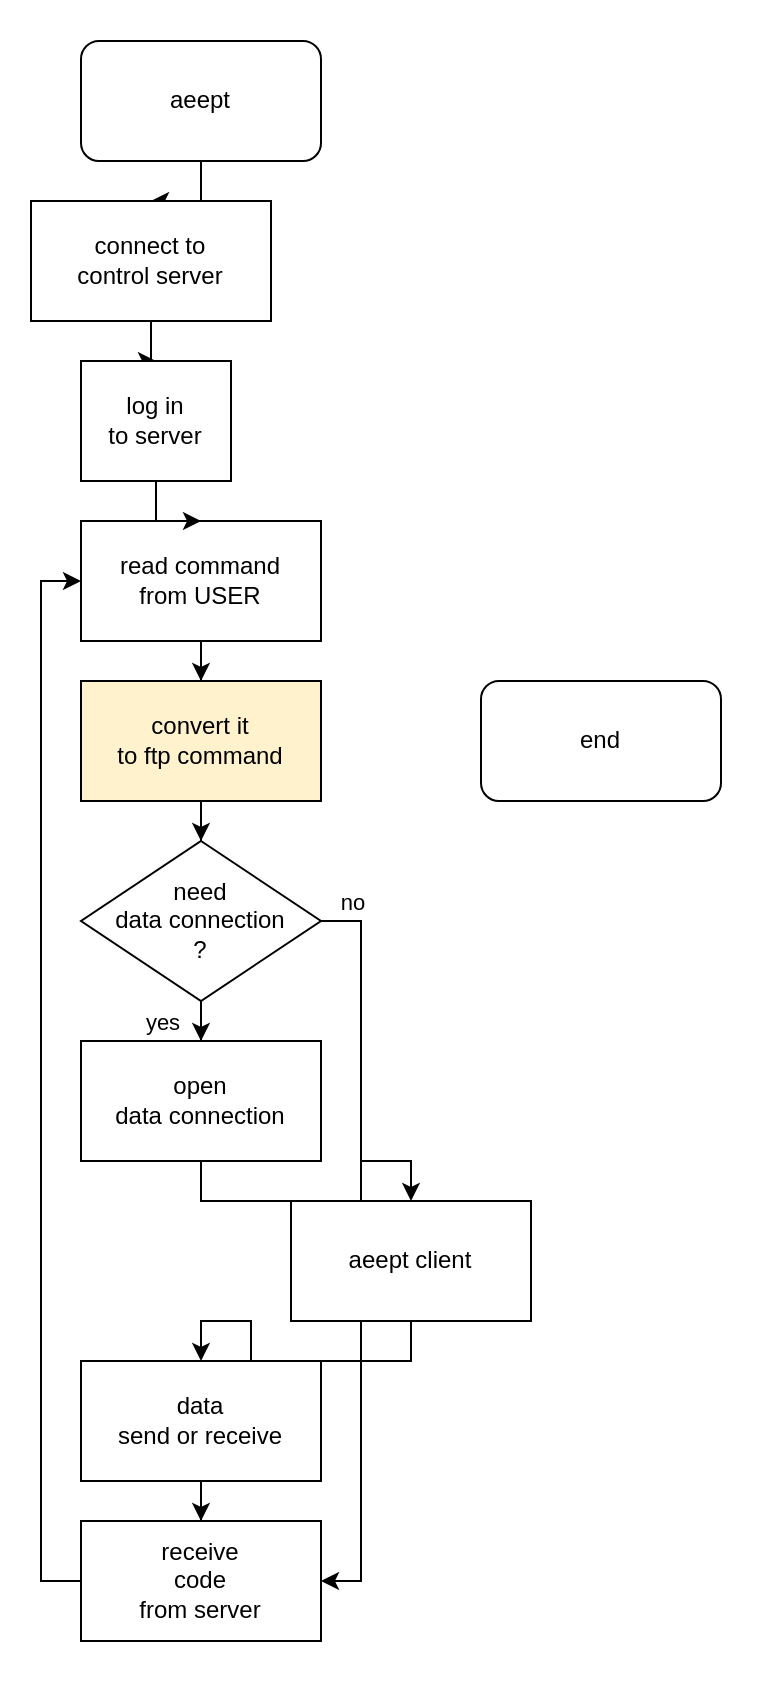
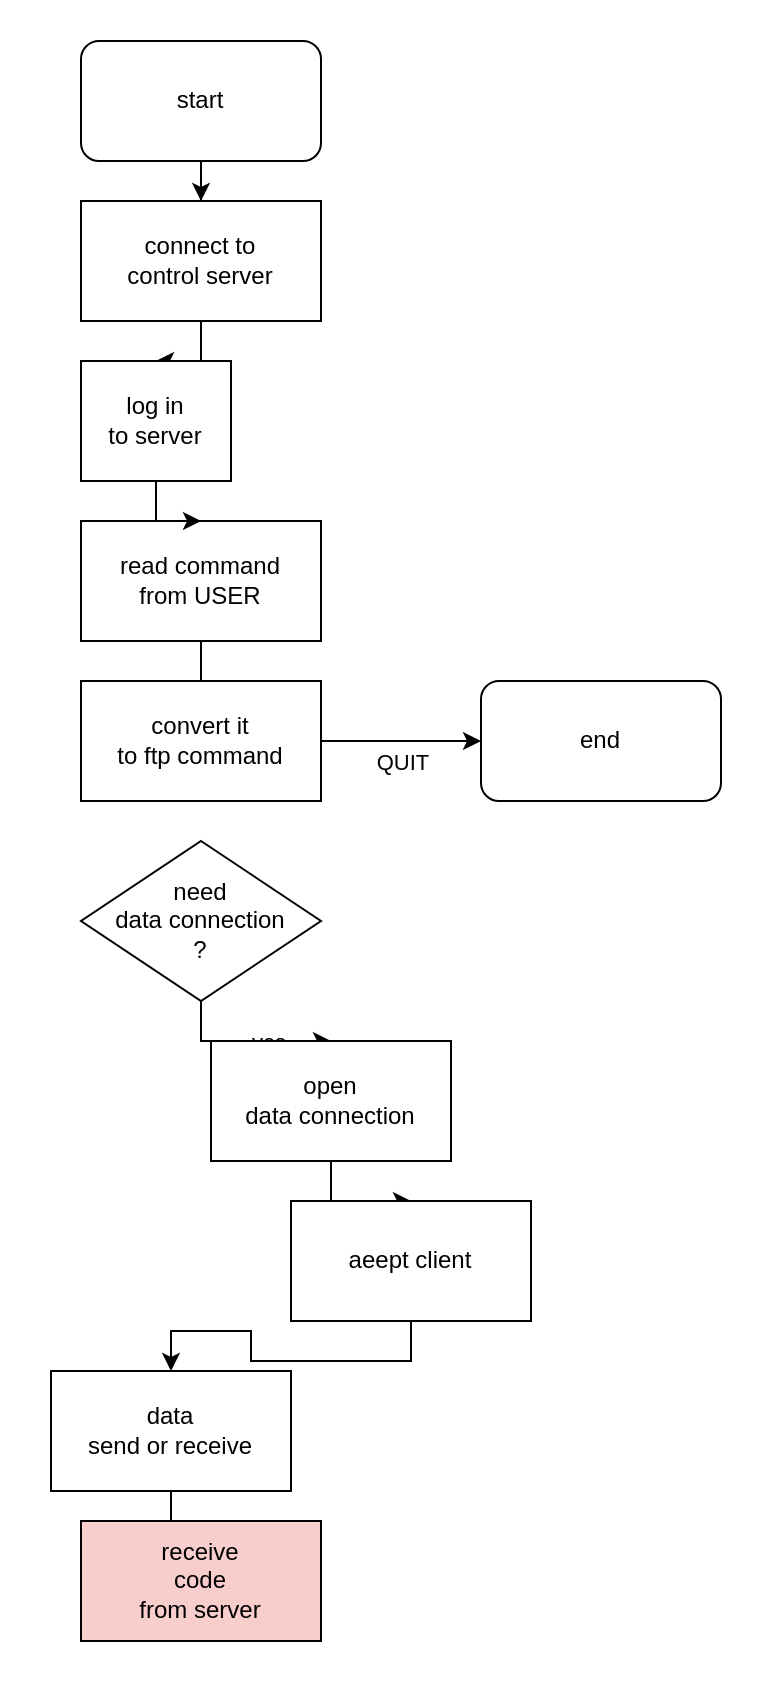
(201, 101) -> (201, 101)
(151, 261) -> (201, 261)
(201, 666) -> (201, 671)
(201, 741) -> (201, 741)
none -> (394, 741)
(201, 828) -> none
(41, 1088) -> none
(201, 1101) -> (331, 1101)
(201, 1421) -> (171, 1431)
(361, 1464) -> none
(201, 1581) -> (201, 1581)
